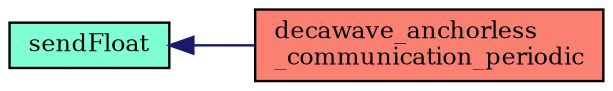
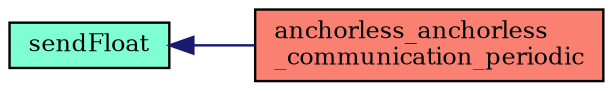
(429, 45) -> (429, 45)
